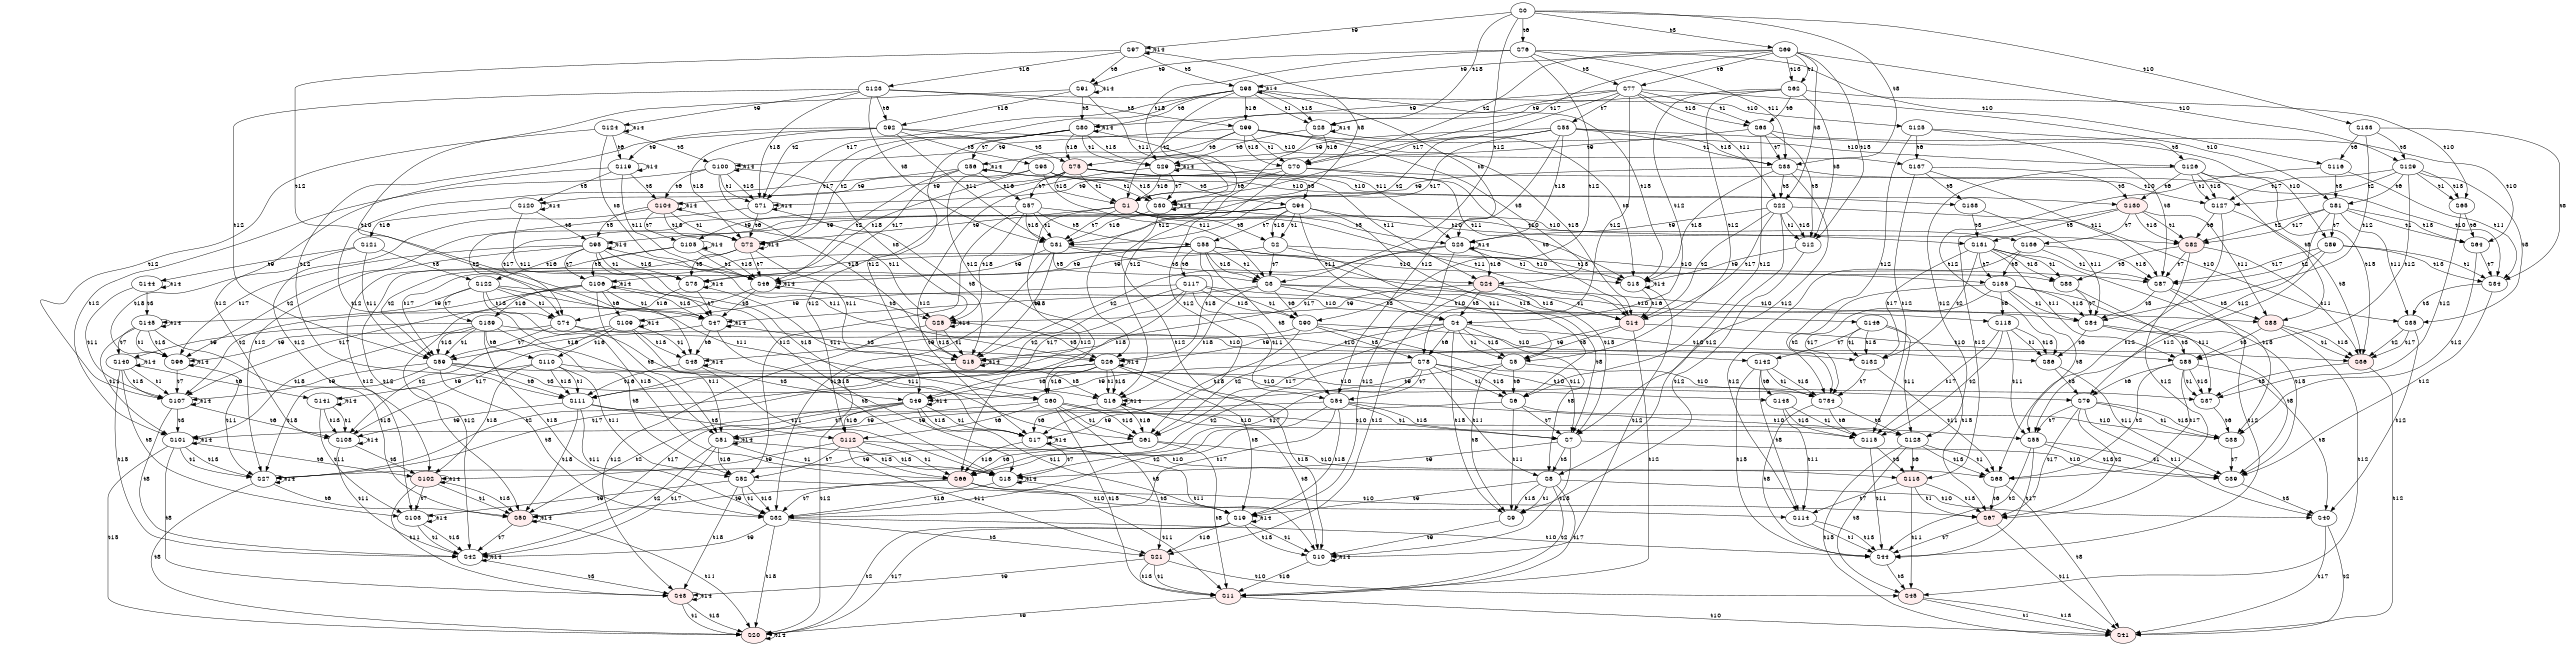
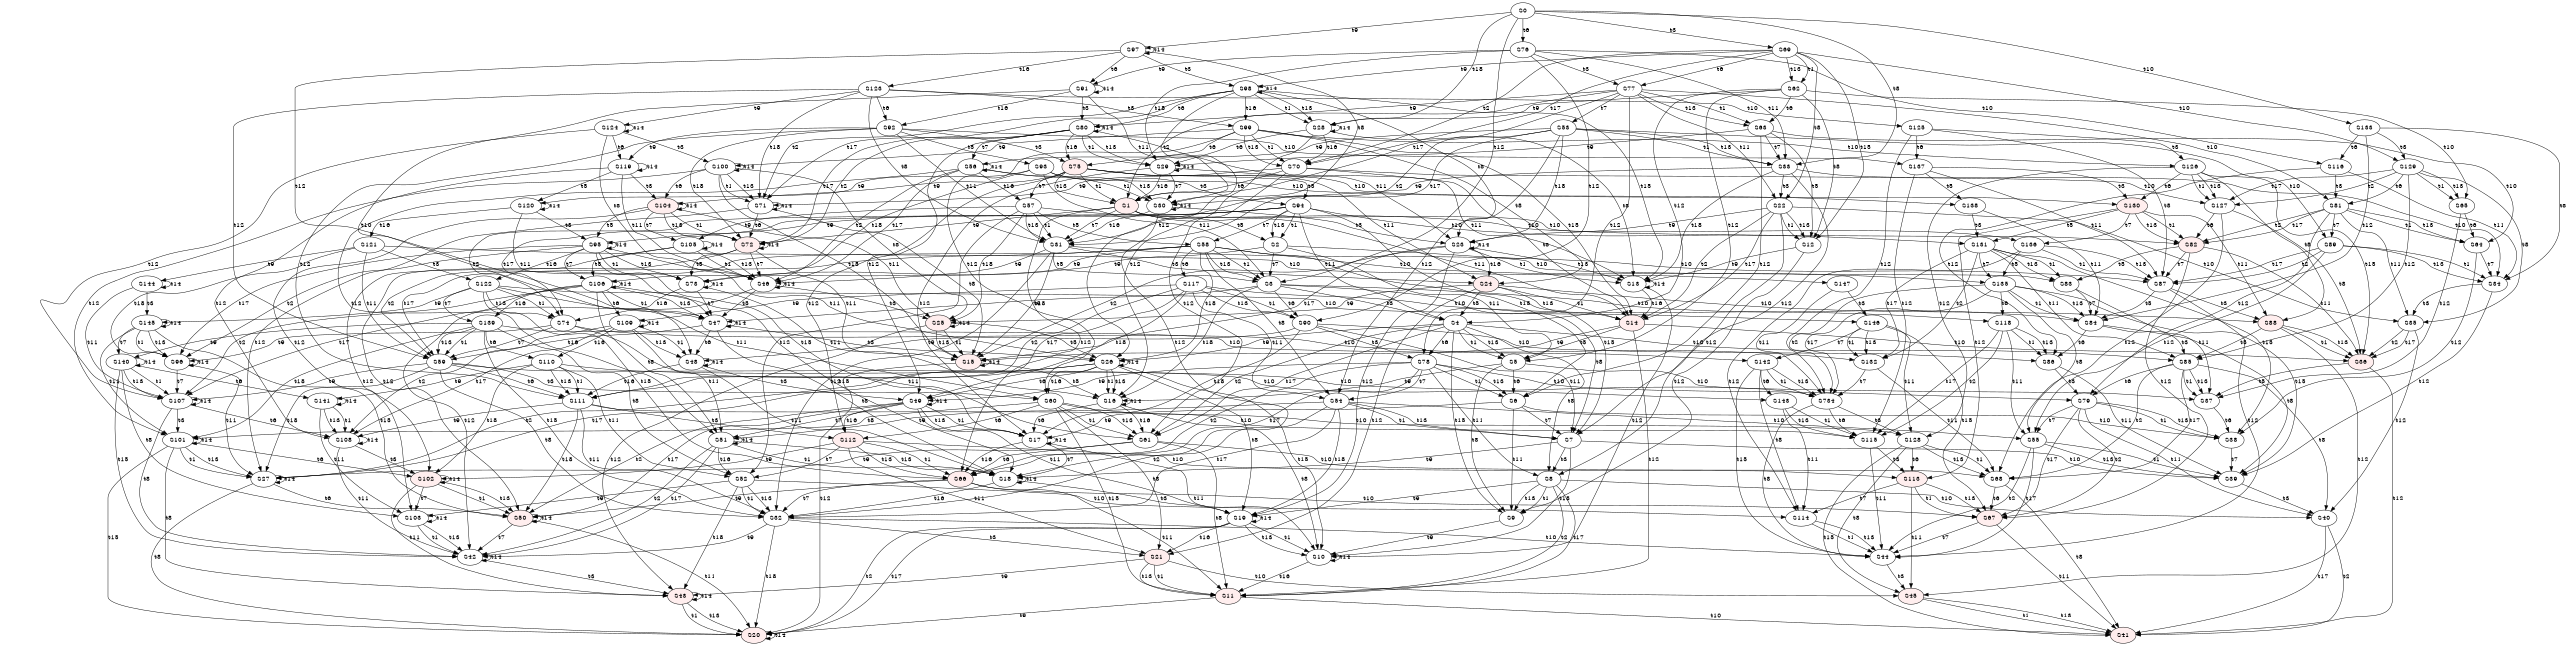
none -> (1842, 284)
(871, 421) -> (871, 421)
